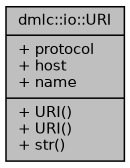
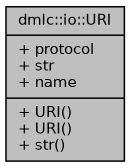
(43, 66) -> (37, 66)
